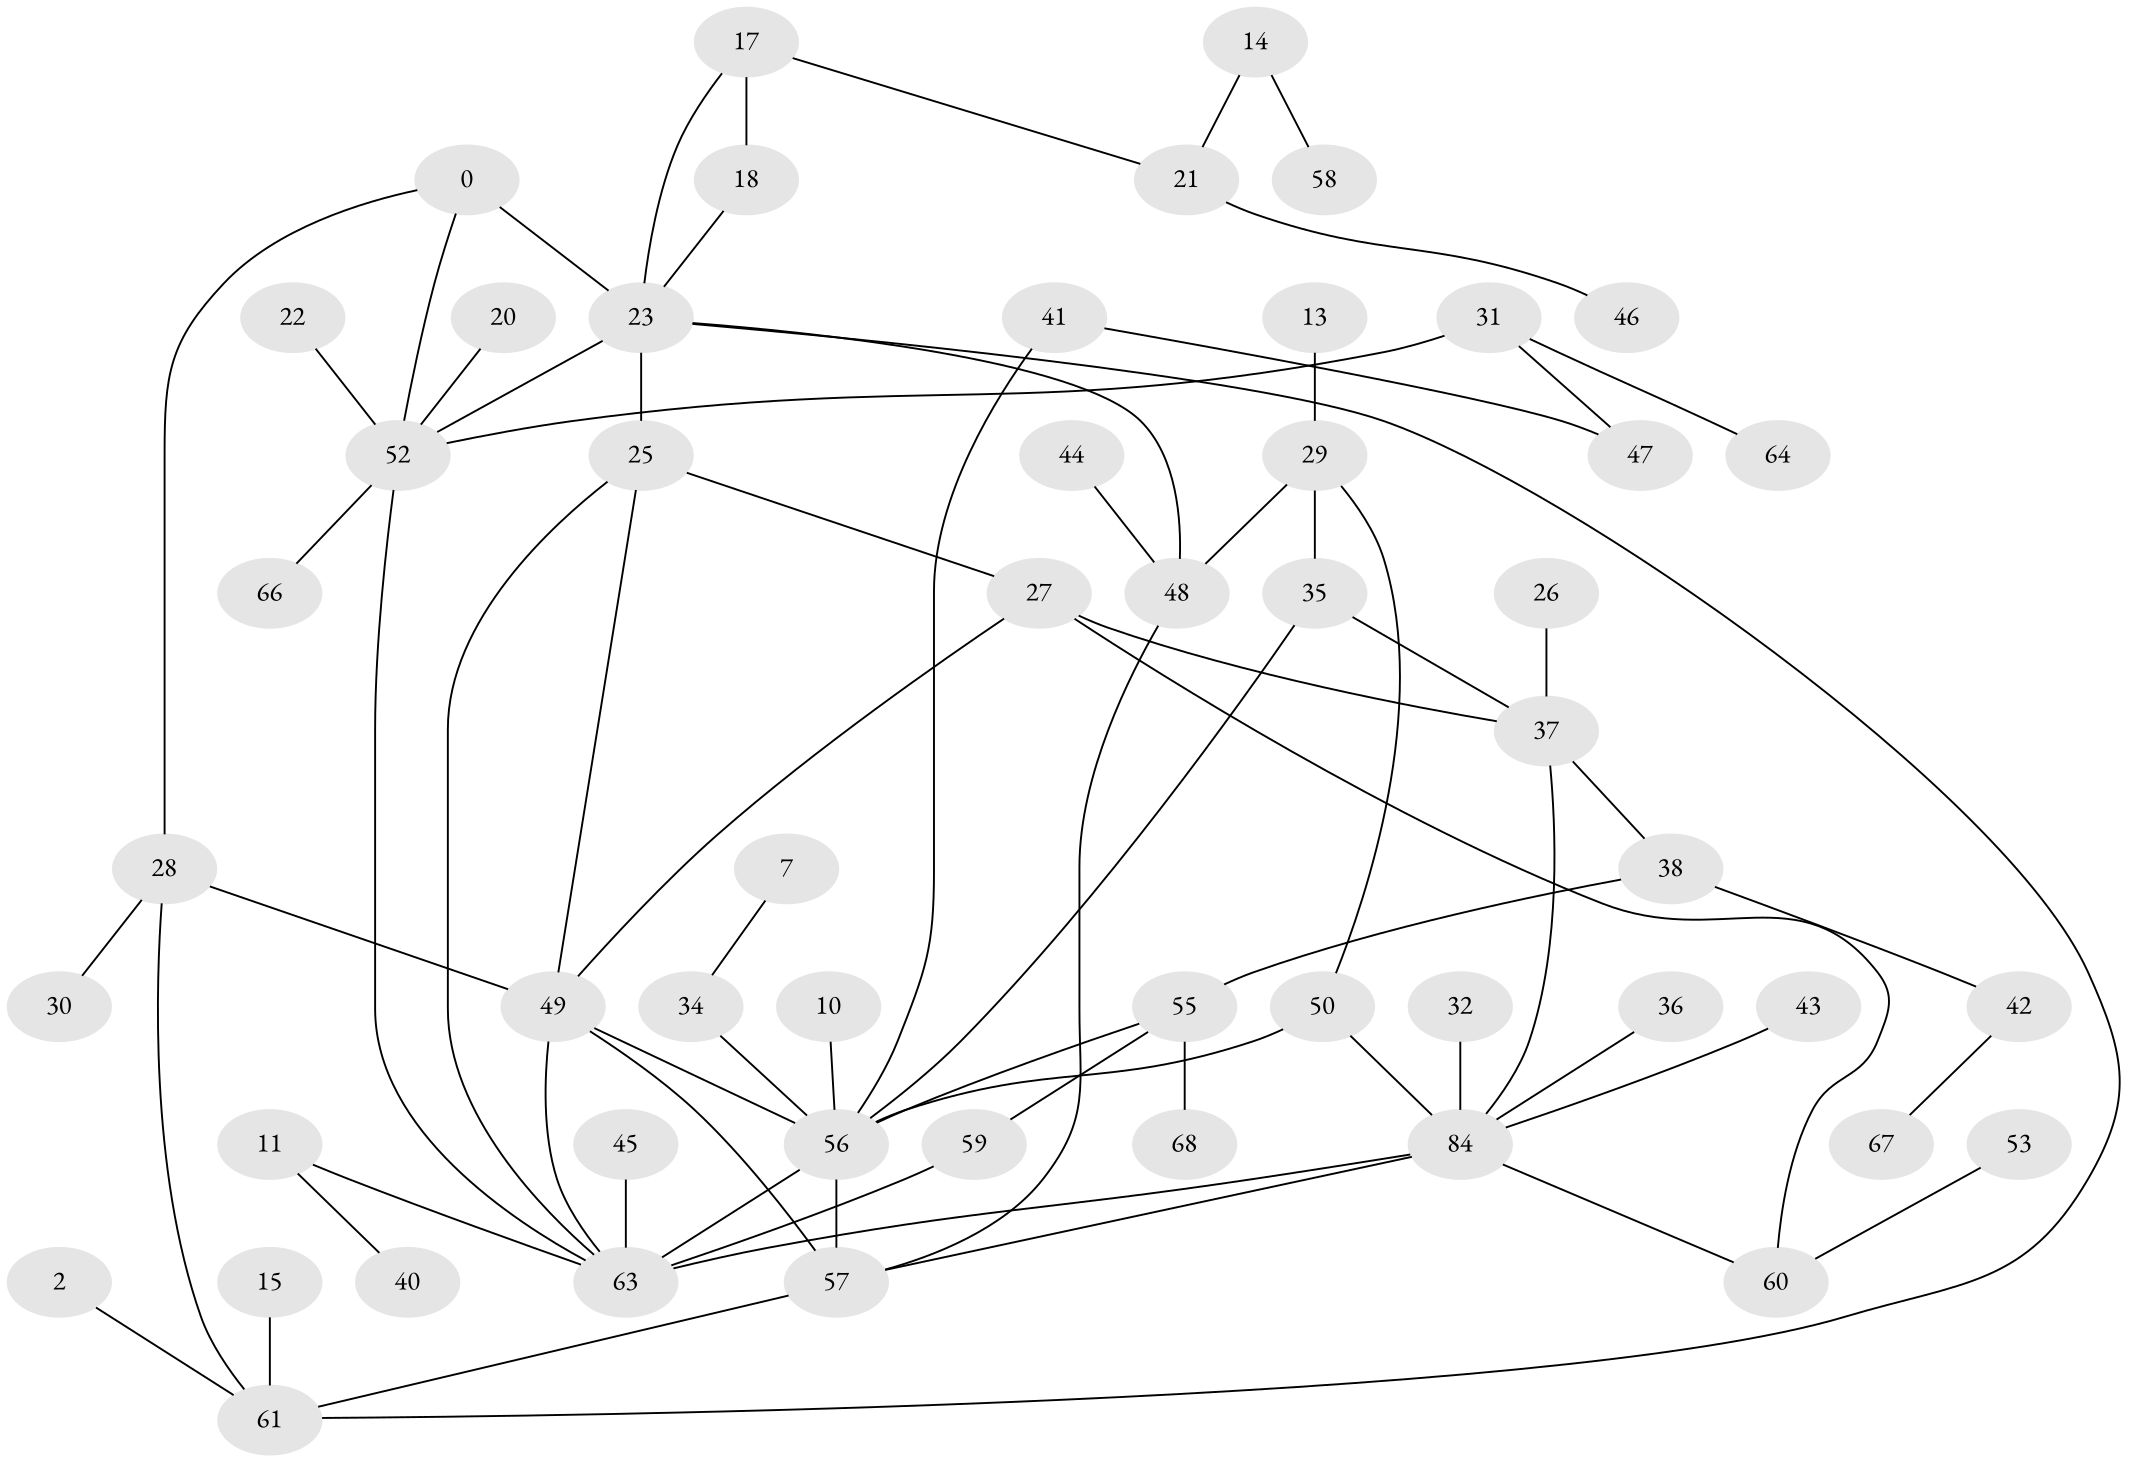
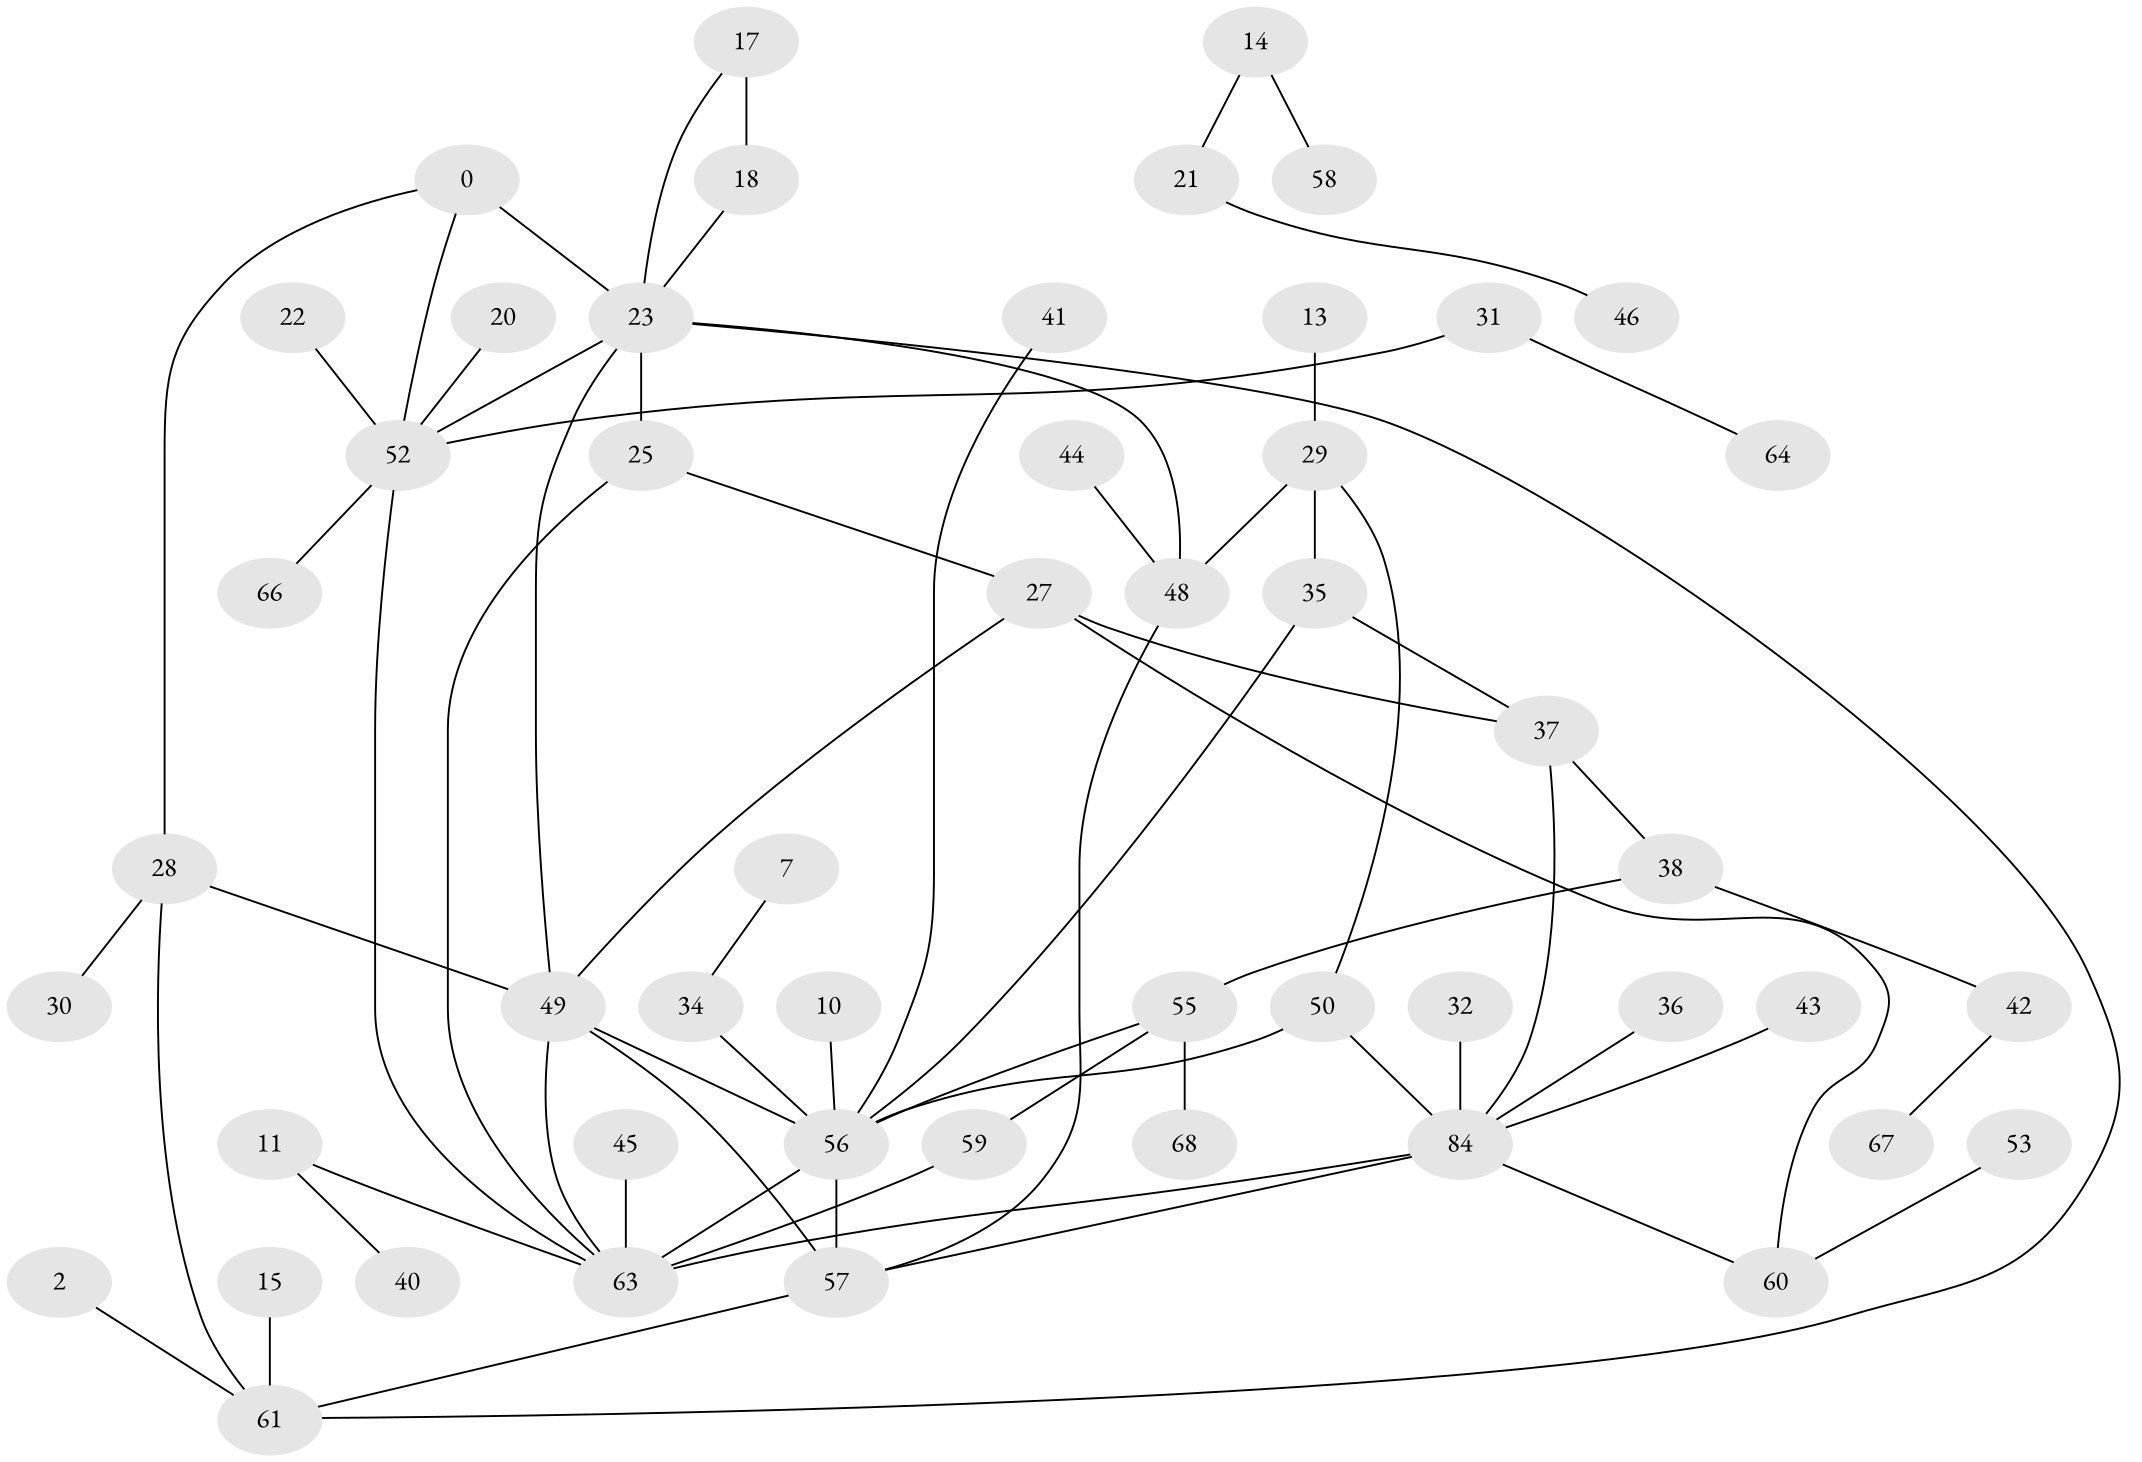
(966, 111) -> none
(1640, 456) -> none
(1546, 593) -> none
(597, 731) -> (536, 652)
